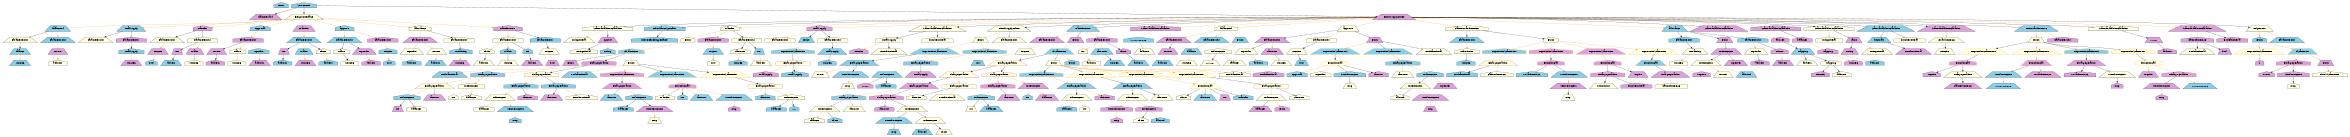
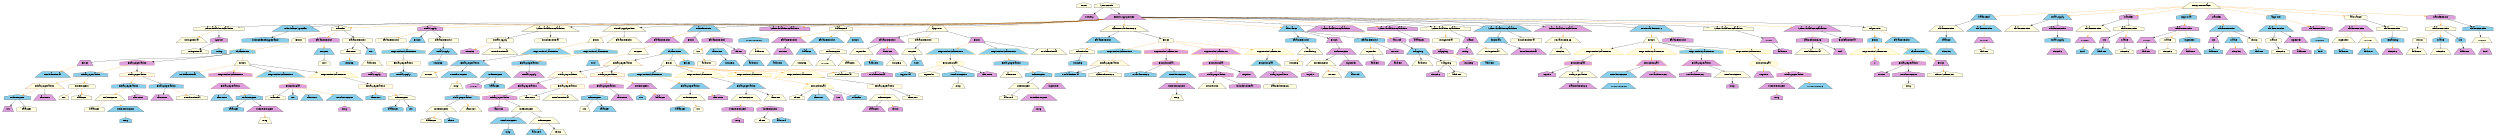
(281, 5) -> (1084, 5)
(304, 5) -> (1107, 5)
(304, 10) -> none
(266, 17) -> (1089, 17)
(665, 28) -> (296, 28)
(1467, 28) -> (1124, 28)
(2260, 28) -> (1875, 28)
(608, 40) -> (219, 40)
